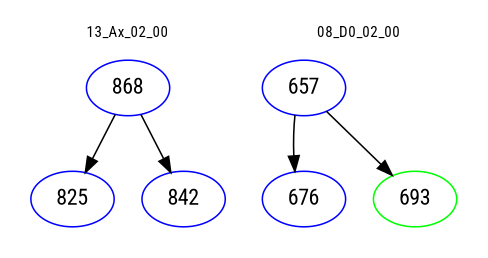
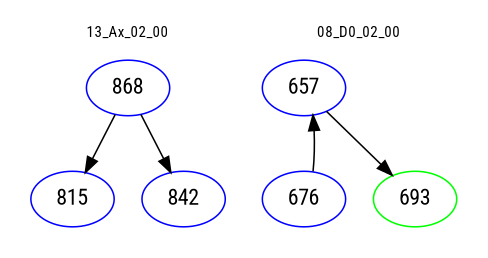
(294, 136) -> (314, 151)
(73, 199) -> (73, 199)
